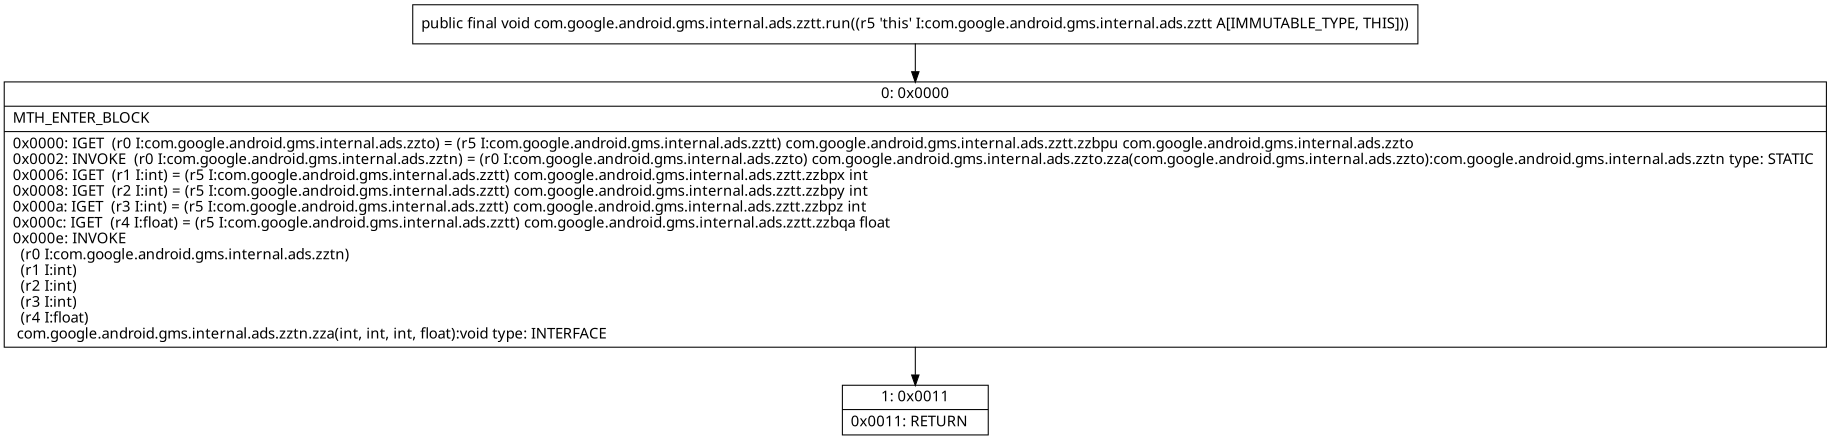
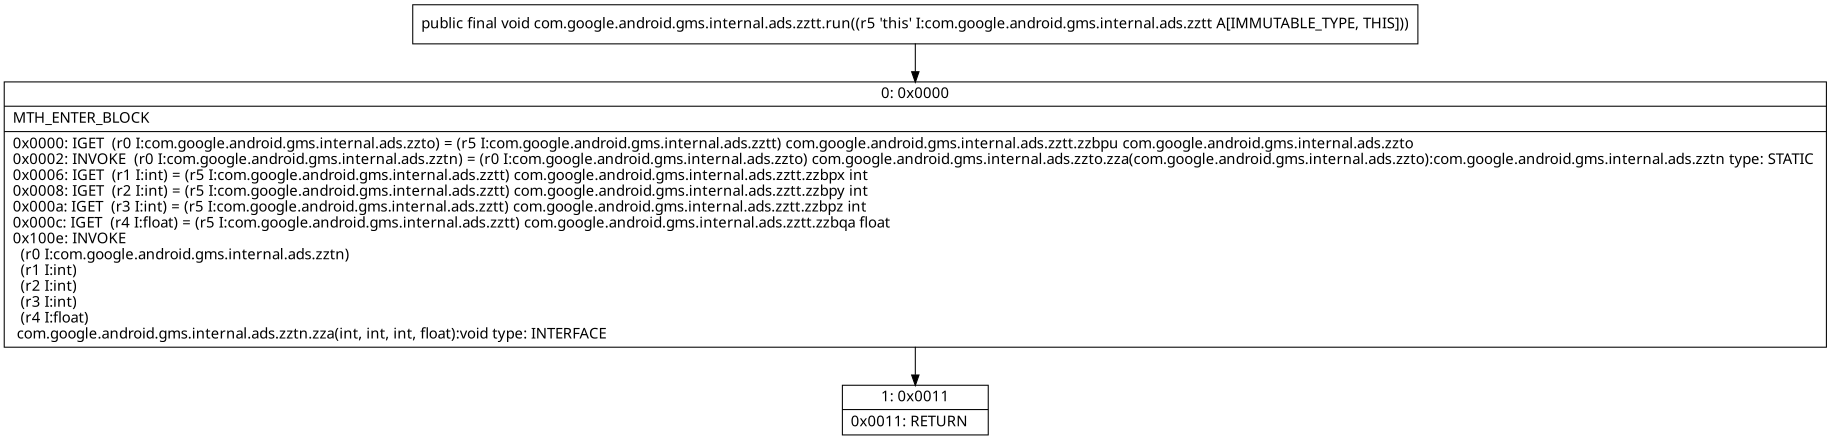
(73, 239) -> (73, 239)
